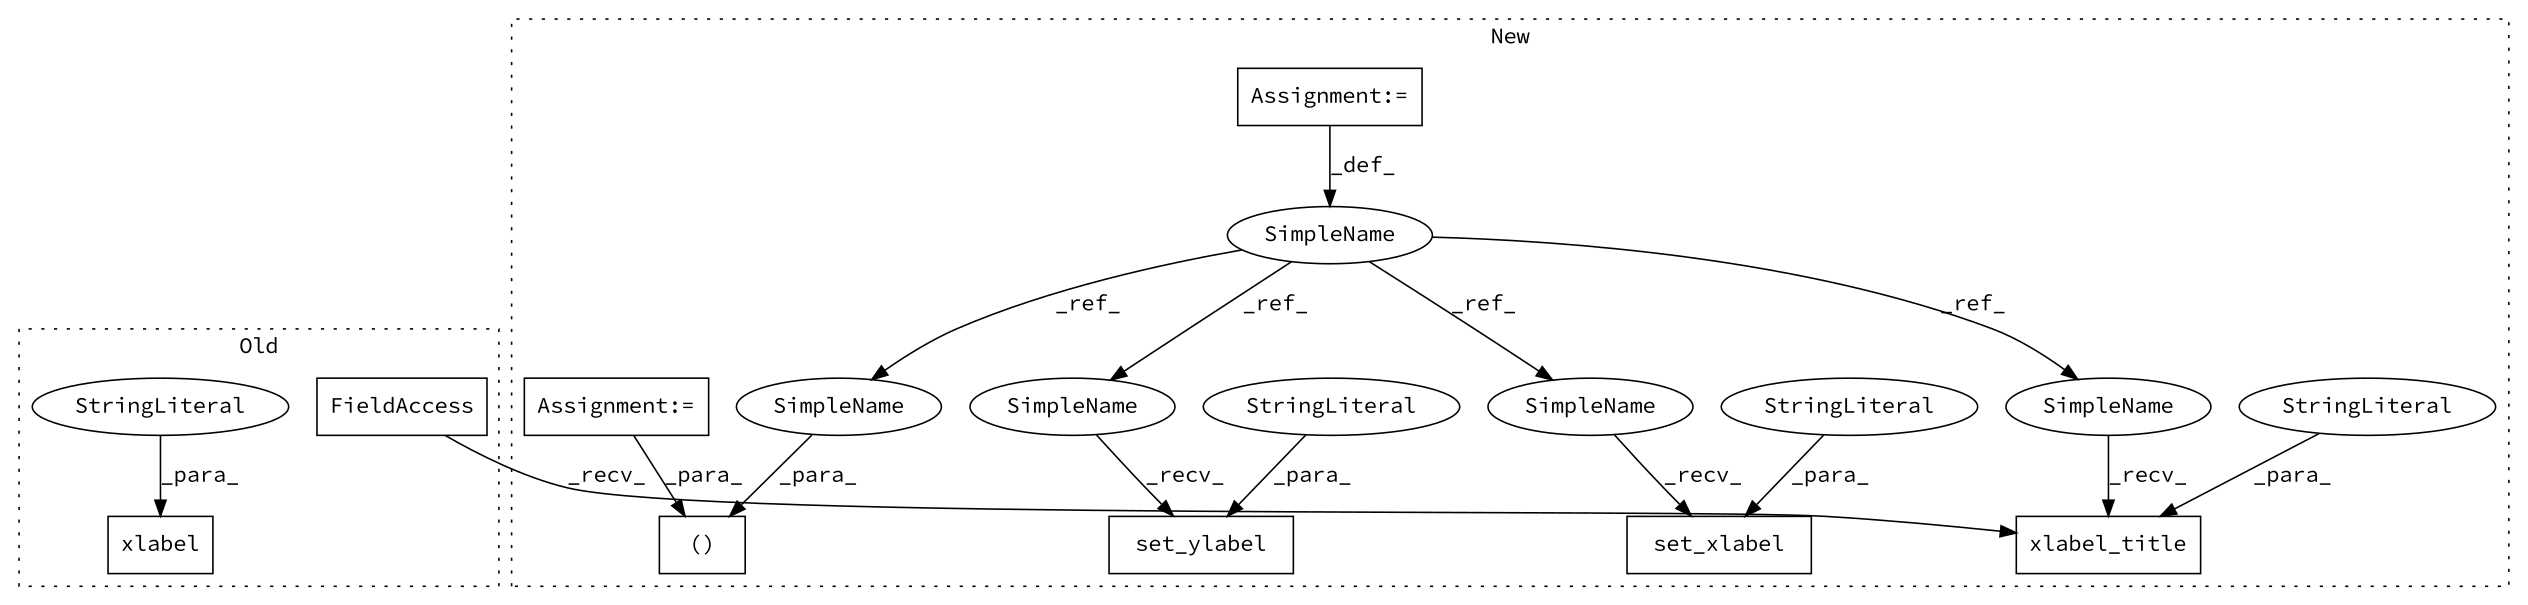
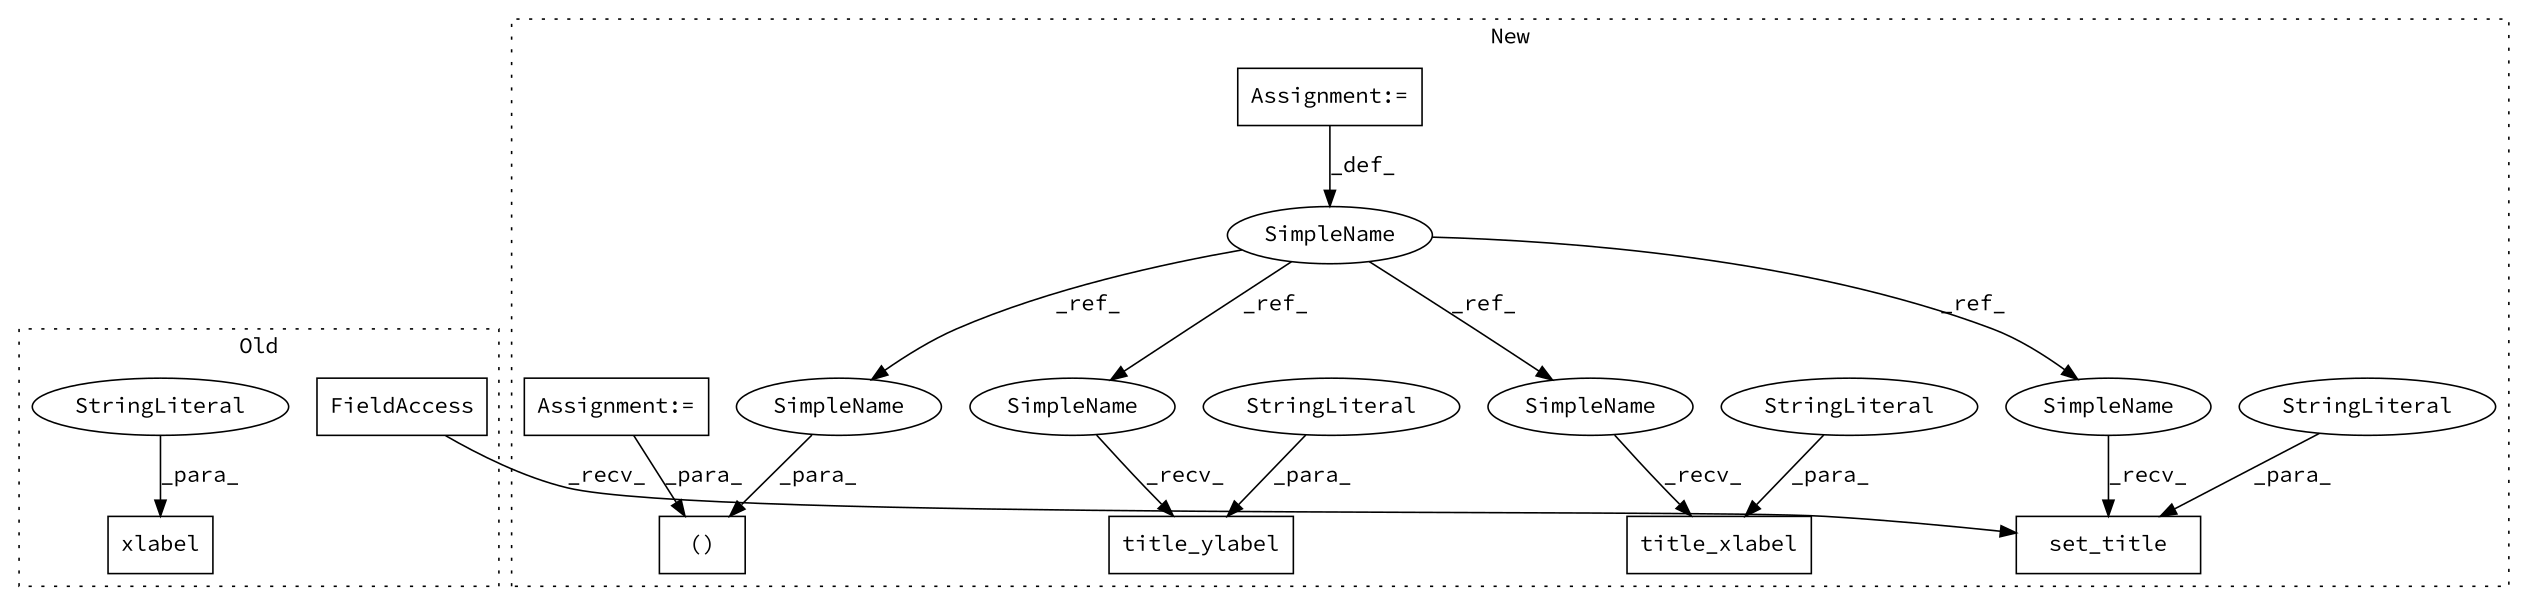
(1201, 545) -> (1201, 545)
(1719, 545) -> (1719, 545)
(2108, 545) -> (2108, 545)
